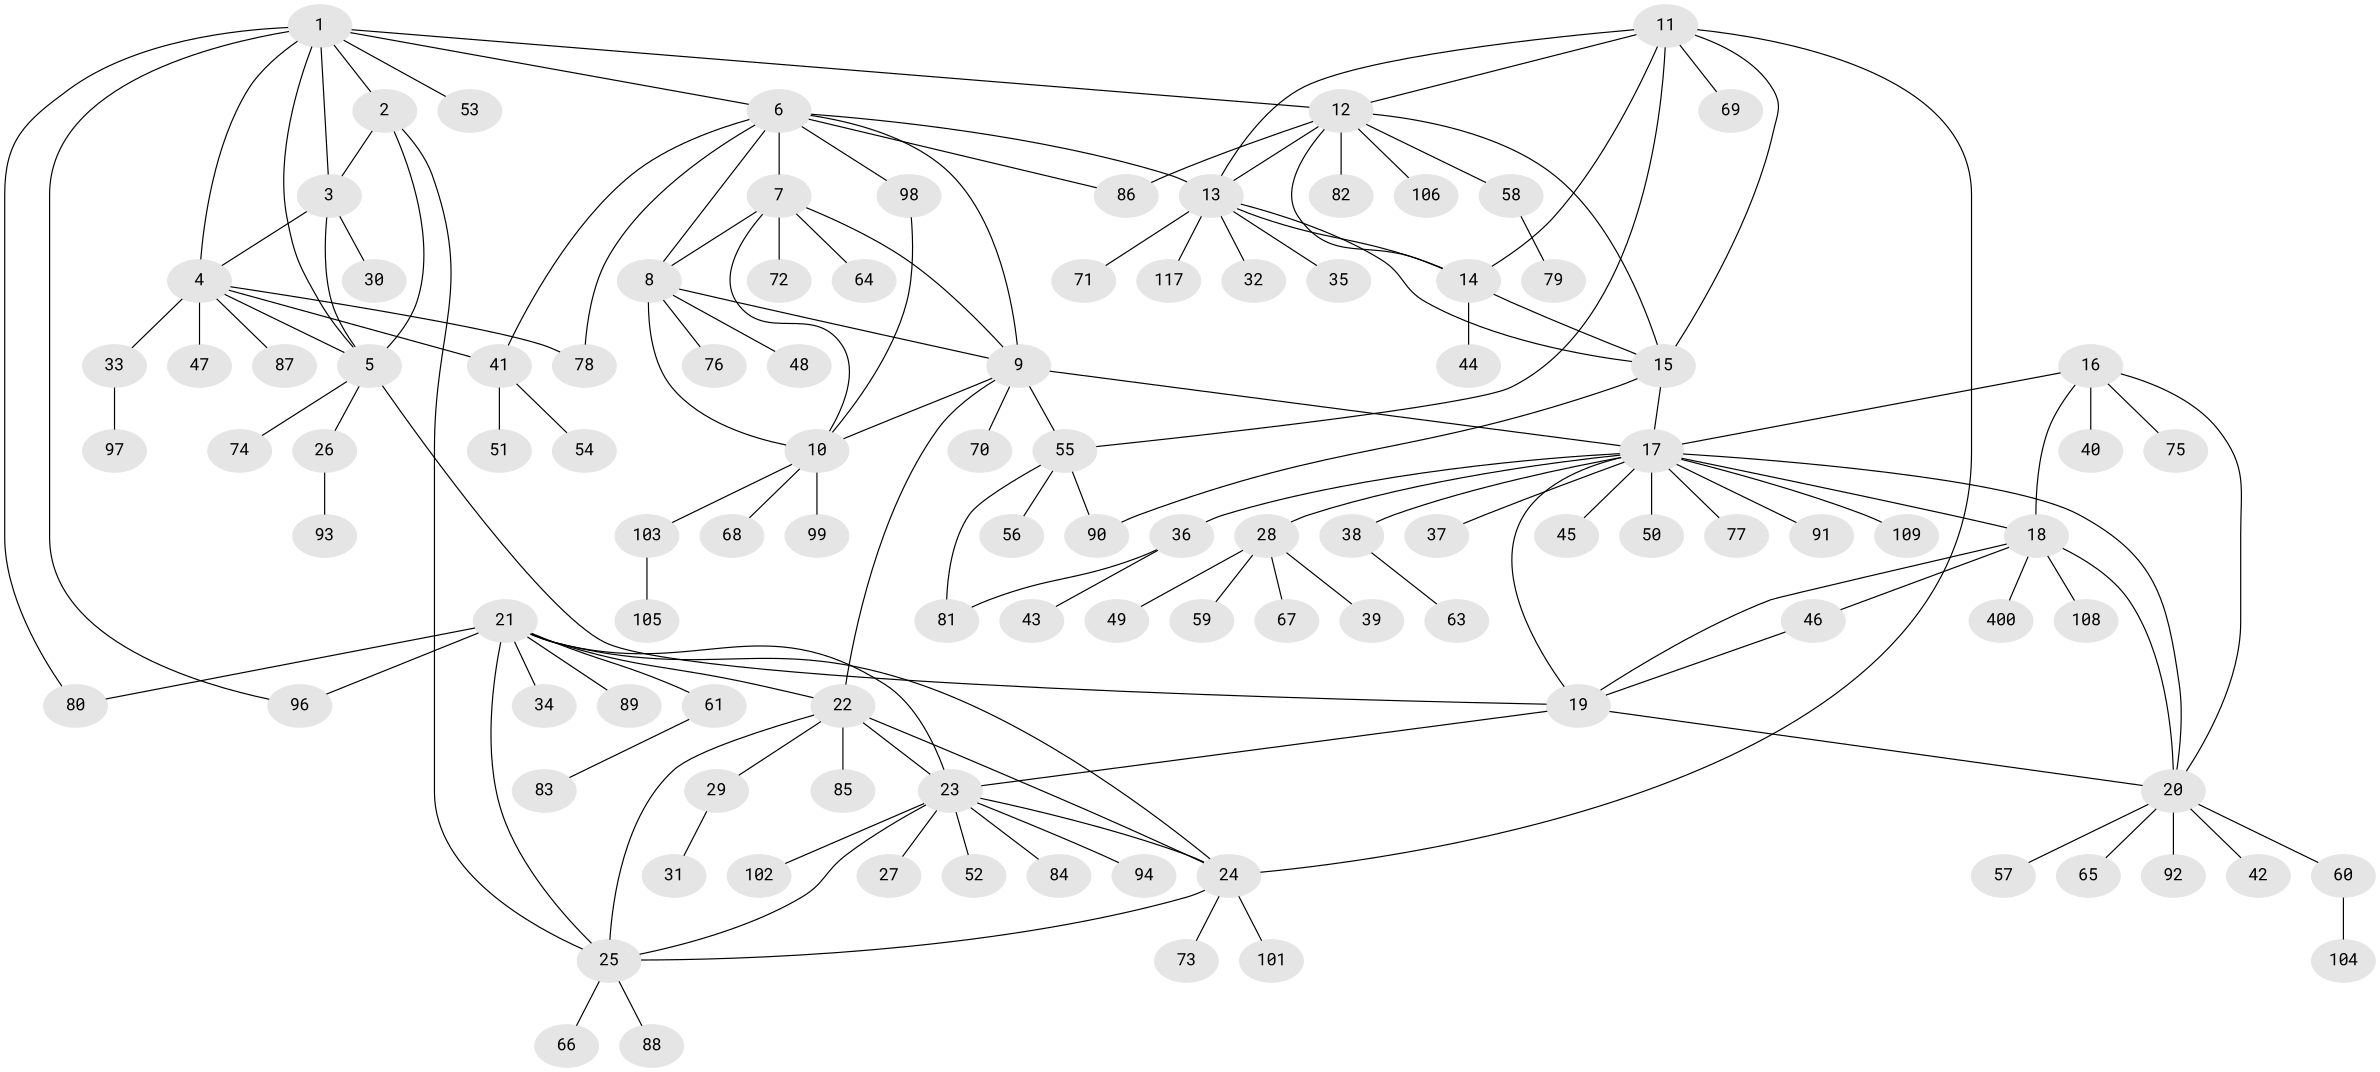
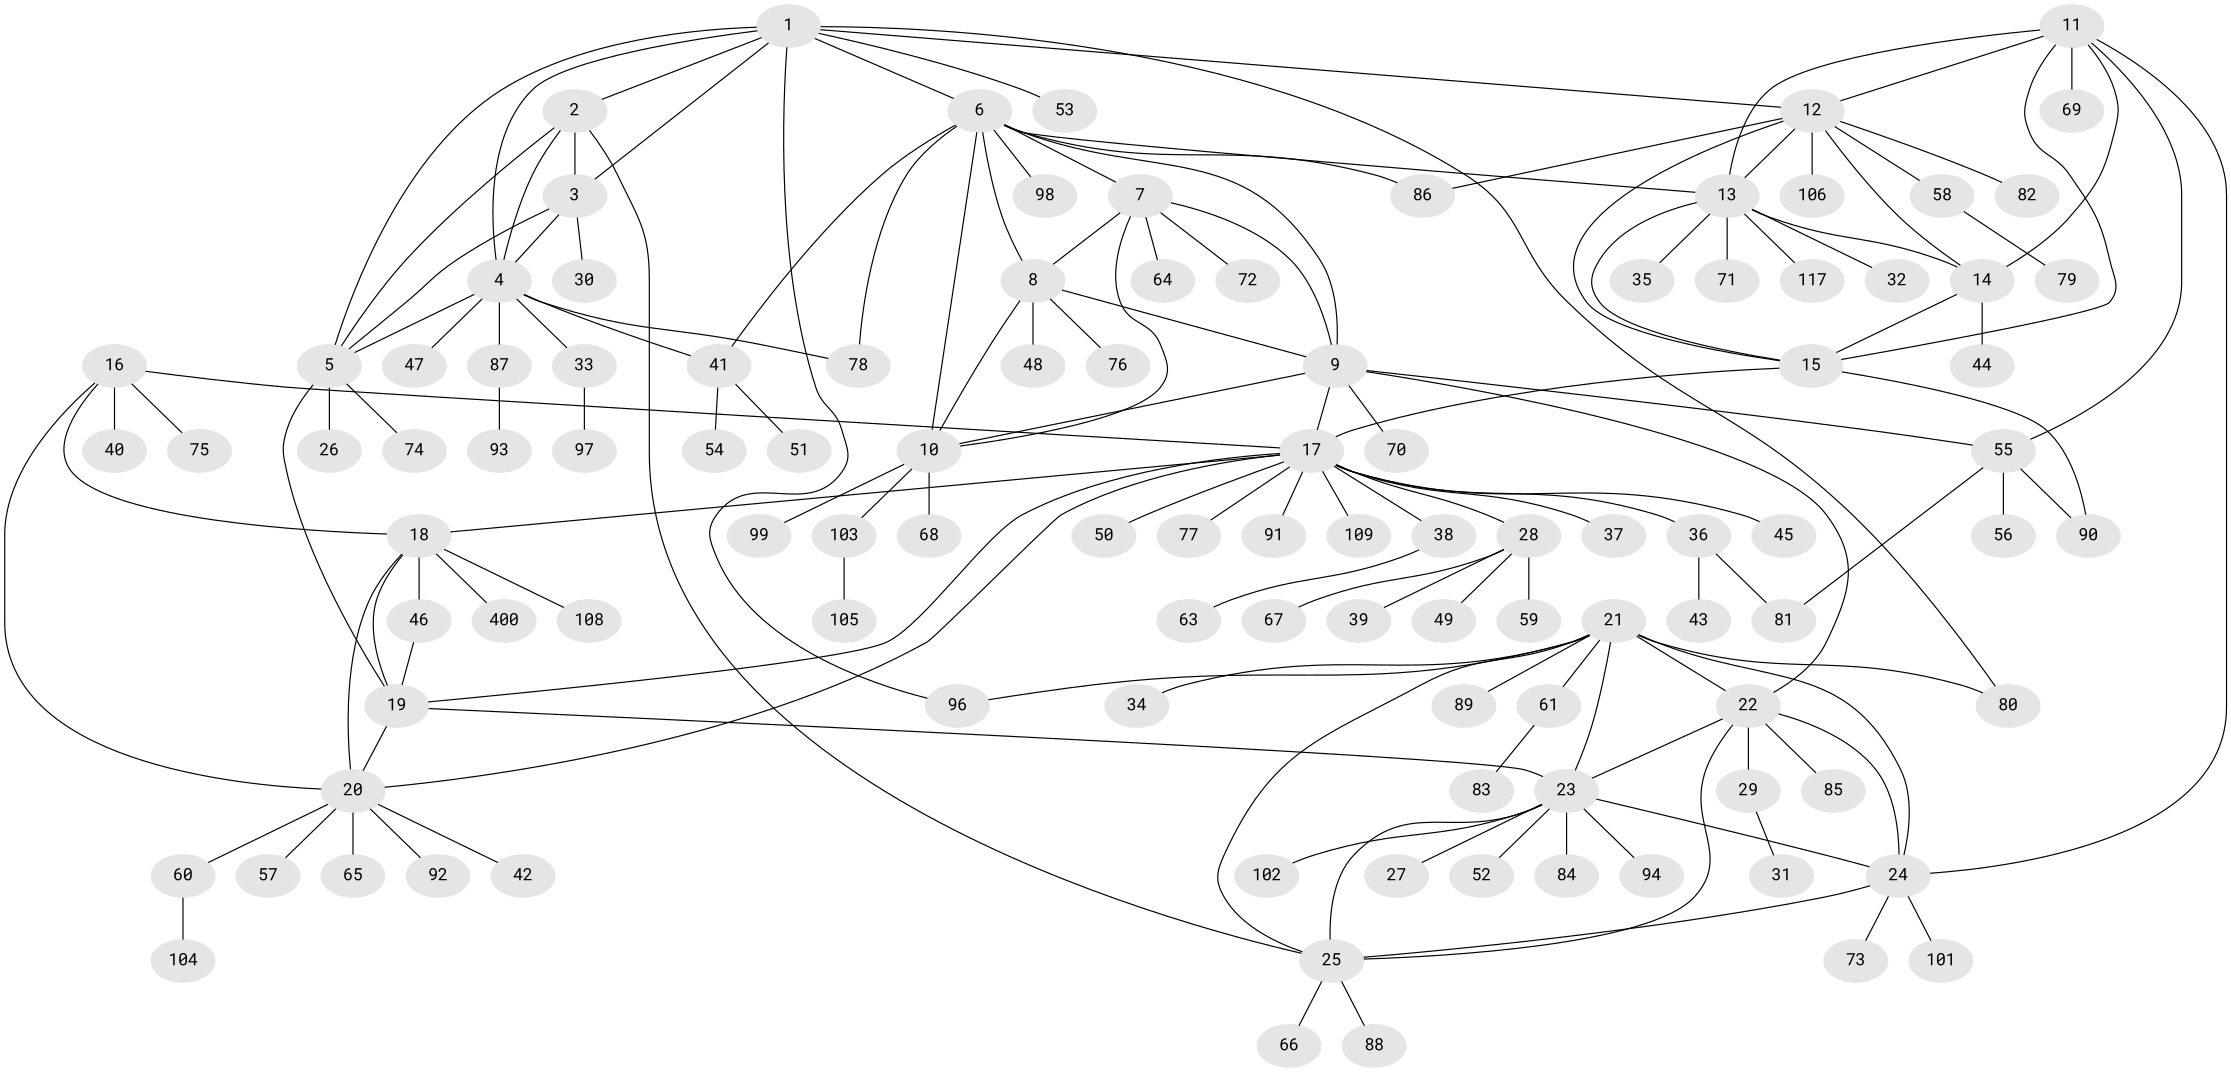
none -> (525, 192)
(898, 328) -> (954, 281)
(325, 494) -> (499, 409)
